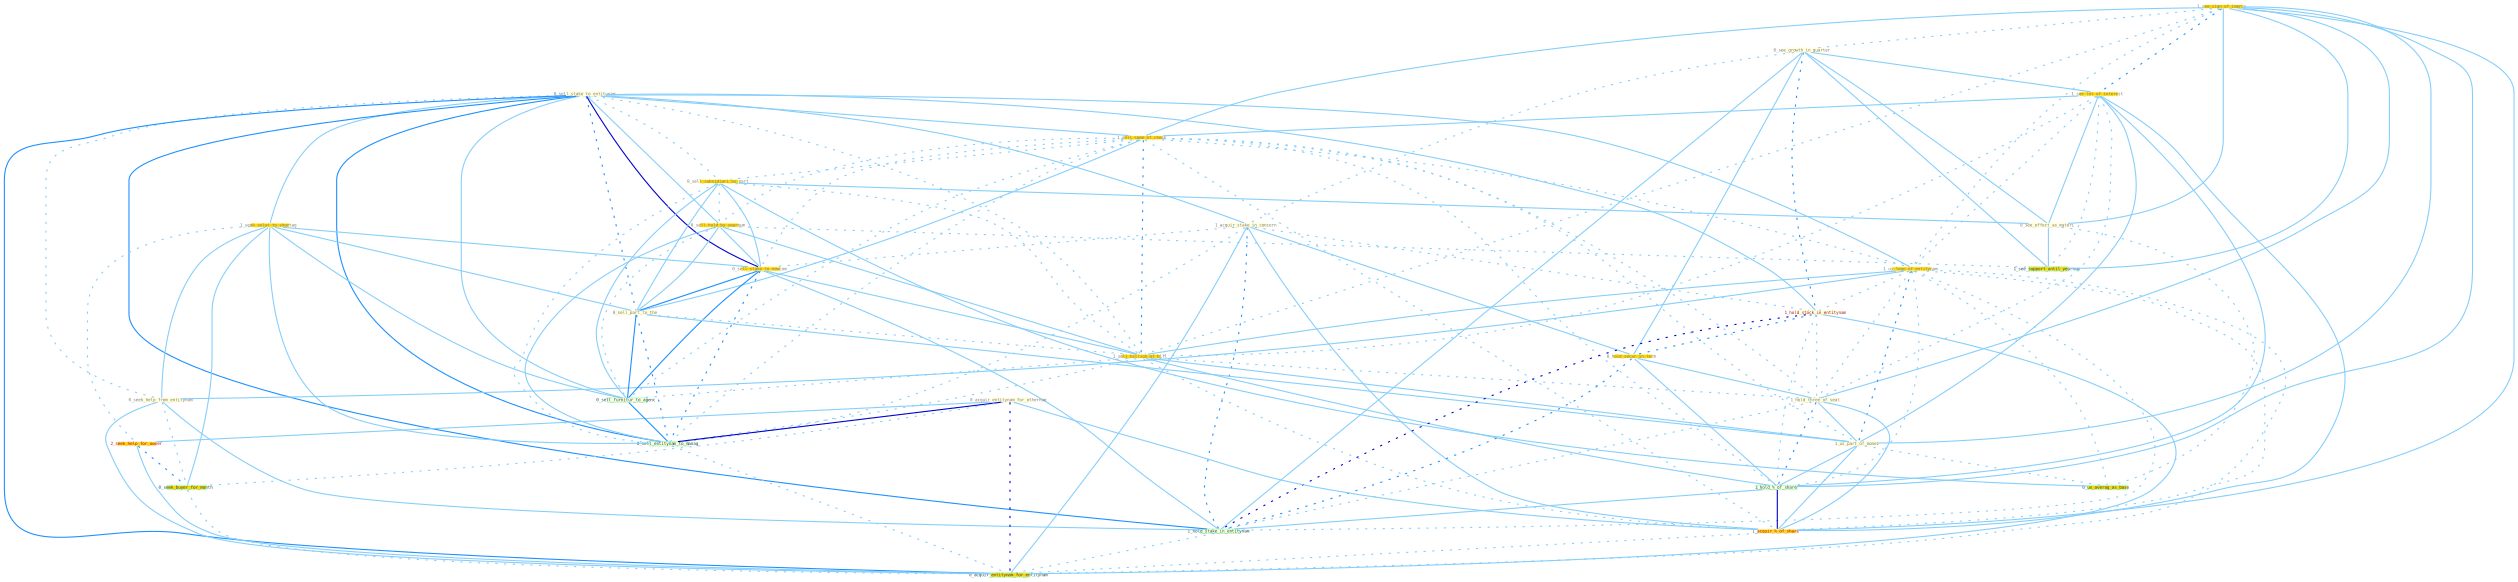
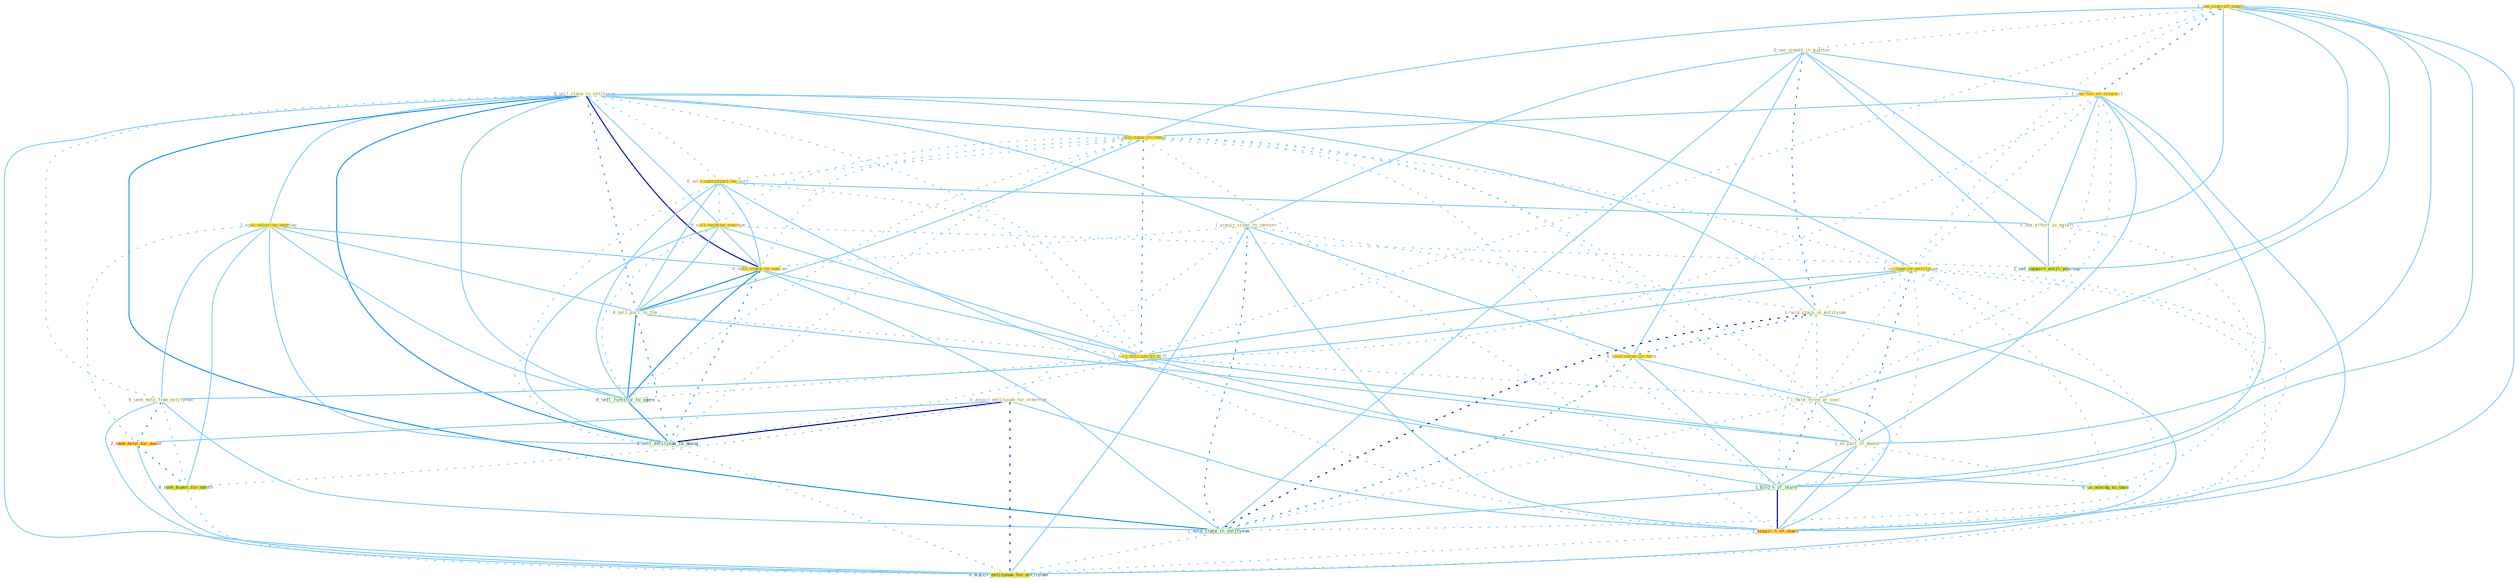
(1528, 110) -> (1528, 110)
(1817, 313) -> (1817, 313)
(948, 381) -> (1129, 312)
none -> (149, 422)
(37, 535) -> (37, 535)
